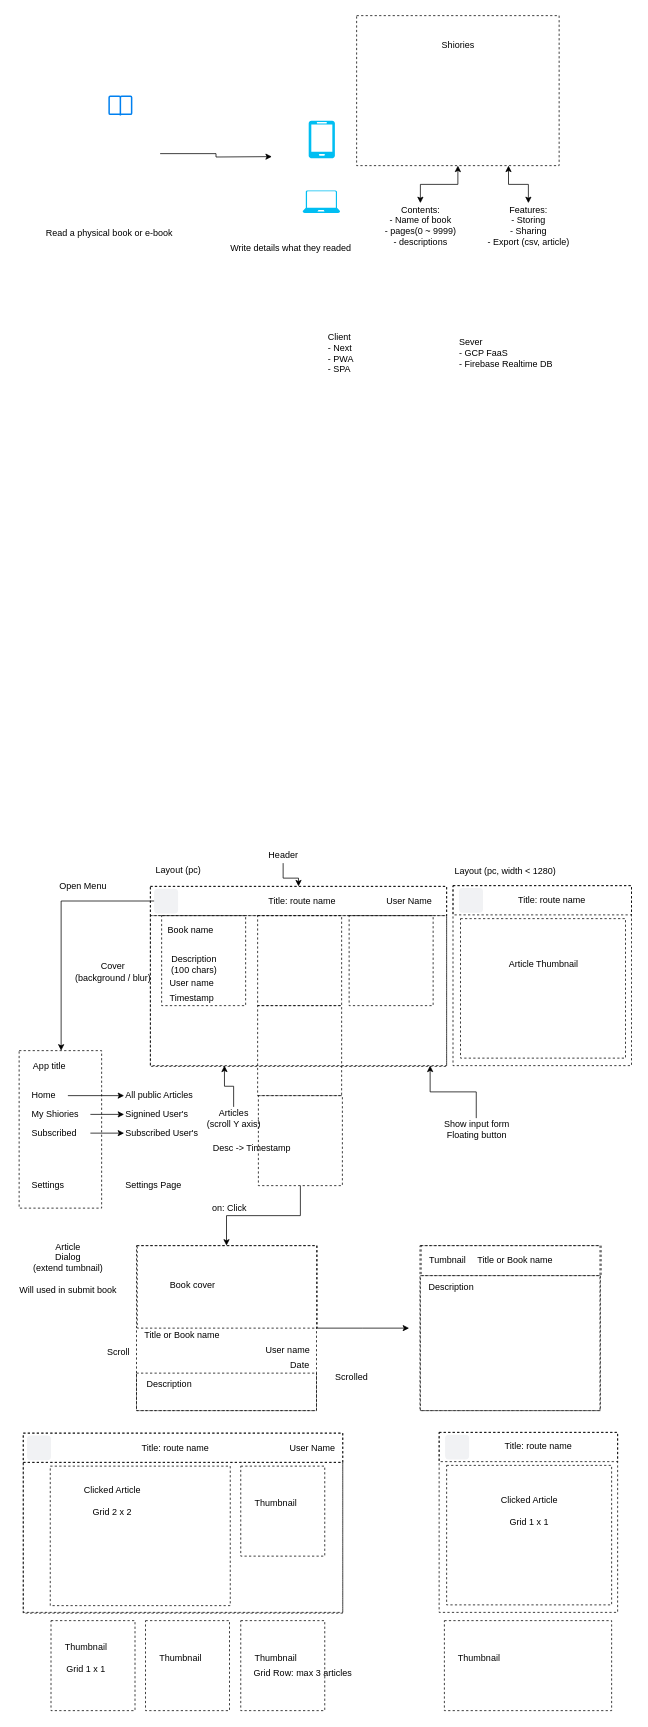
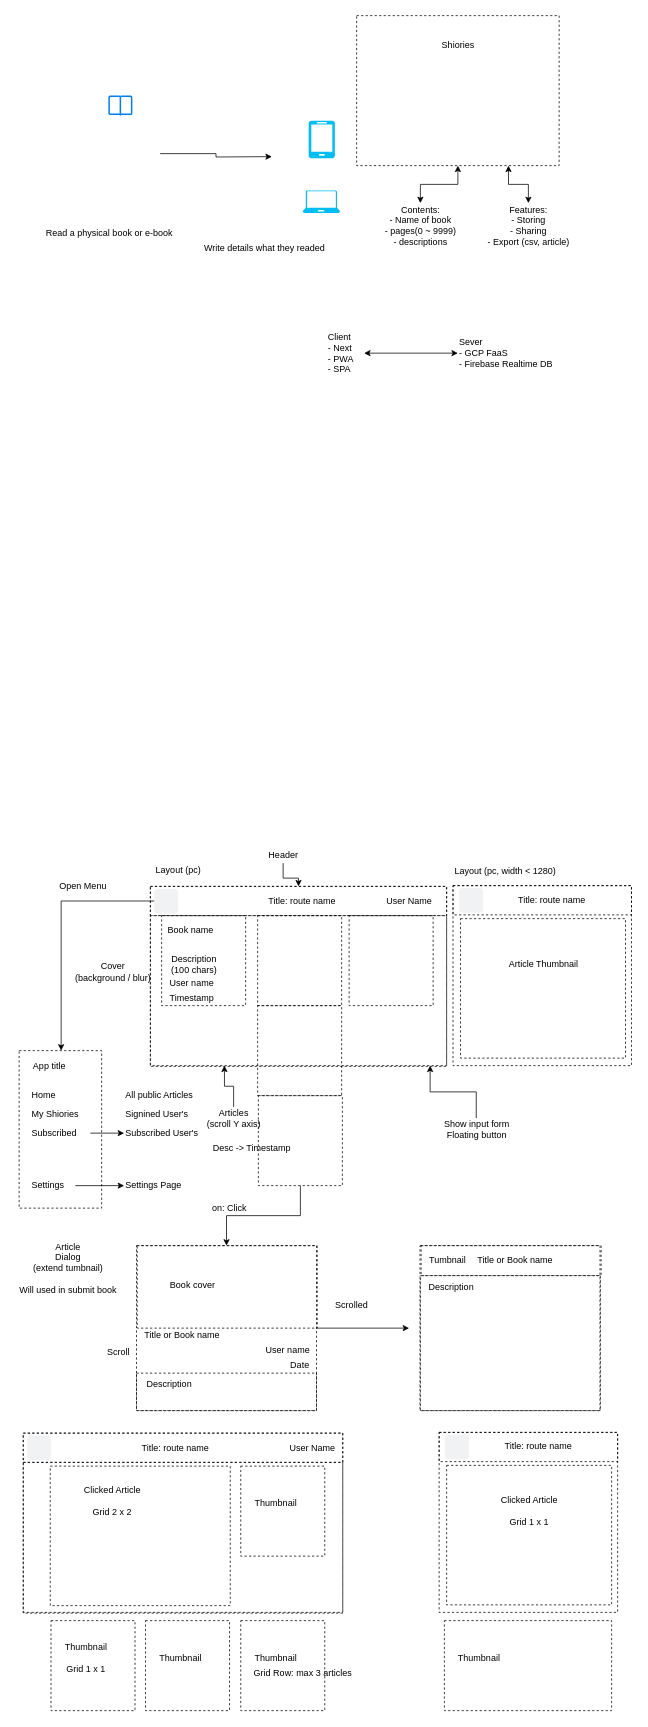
(291, 248) -> (264, 248)
none -> (451, 353)
(93, 1095) -> none
(105, 1114) -> none
none -> (97, 1185)
(351, 1377) -> (351, 1305)
